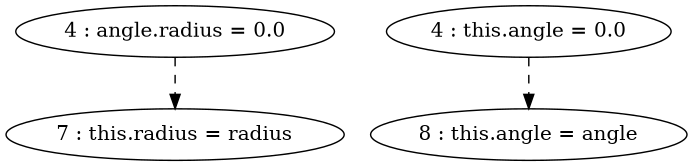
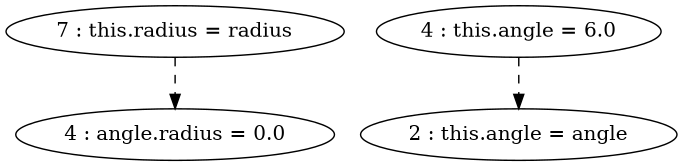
(529, 32) -> (519, 32)
(175, 76) -> (175, 76)
(529, 135) -> (519, 135)
